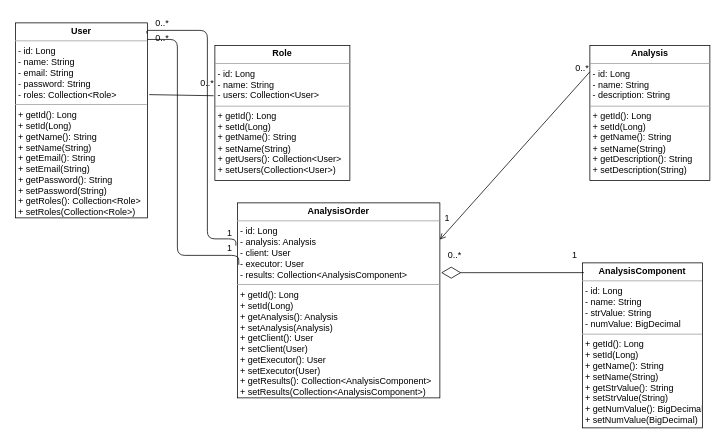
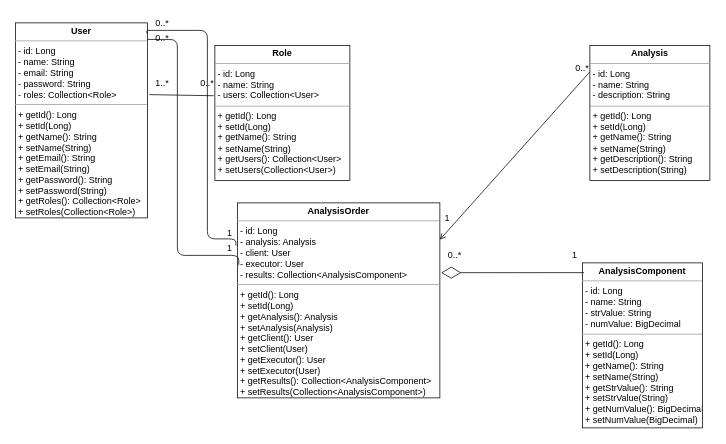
none -> (162, 83)
